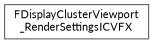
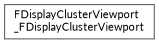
(77, 22) -> (79, 22)
